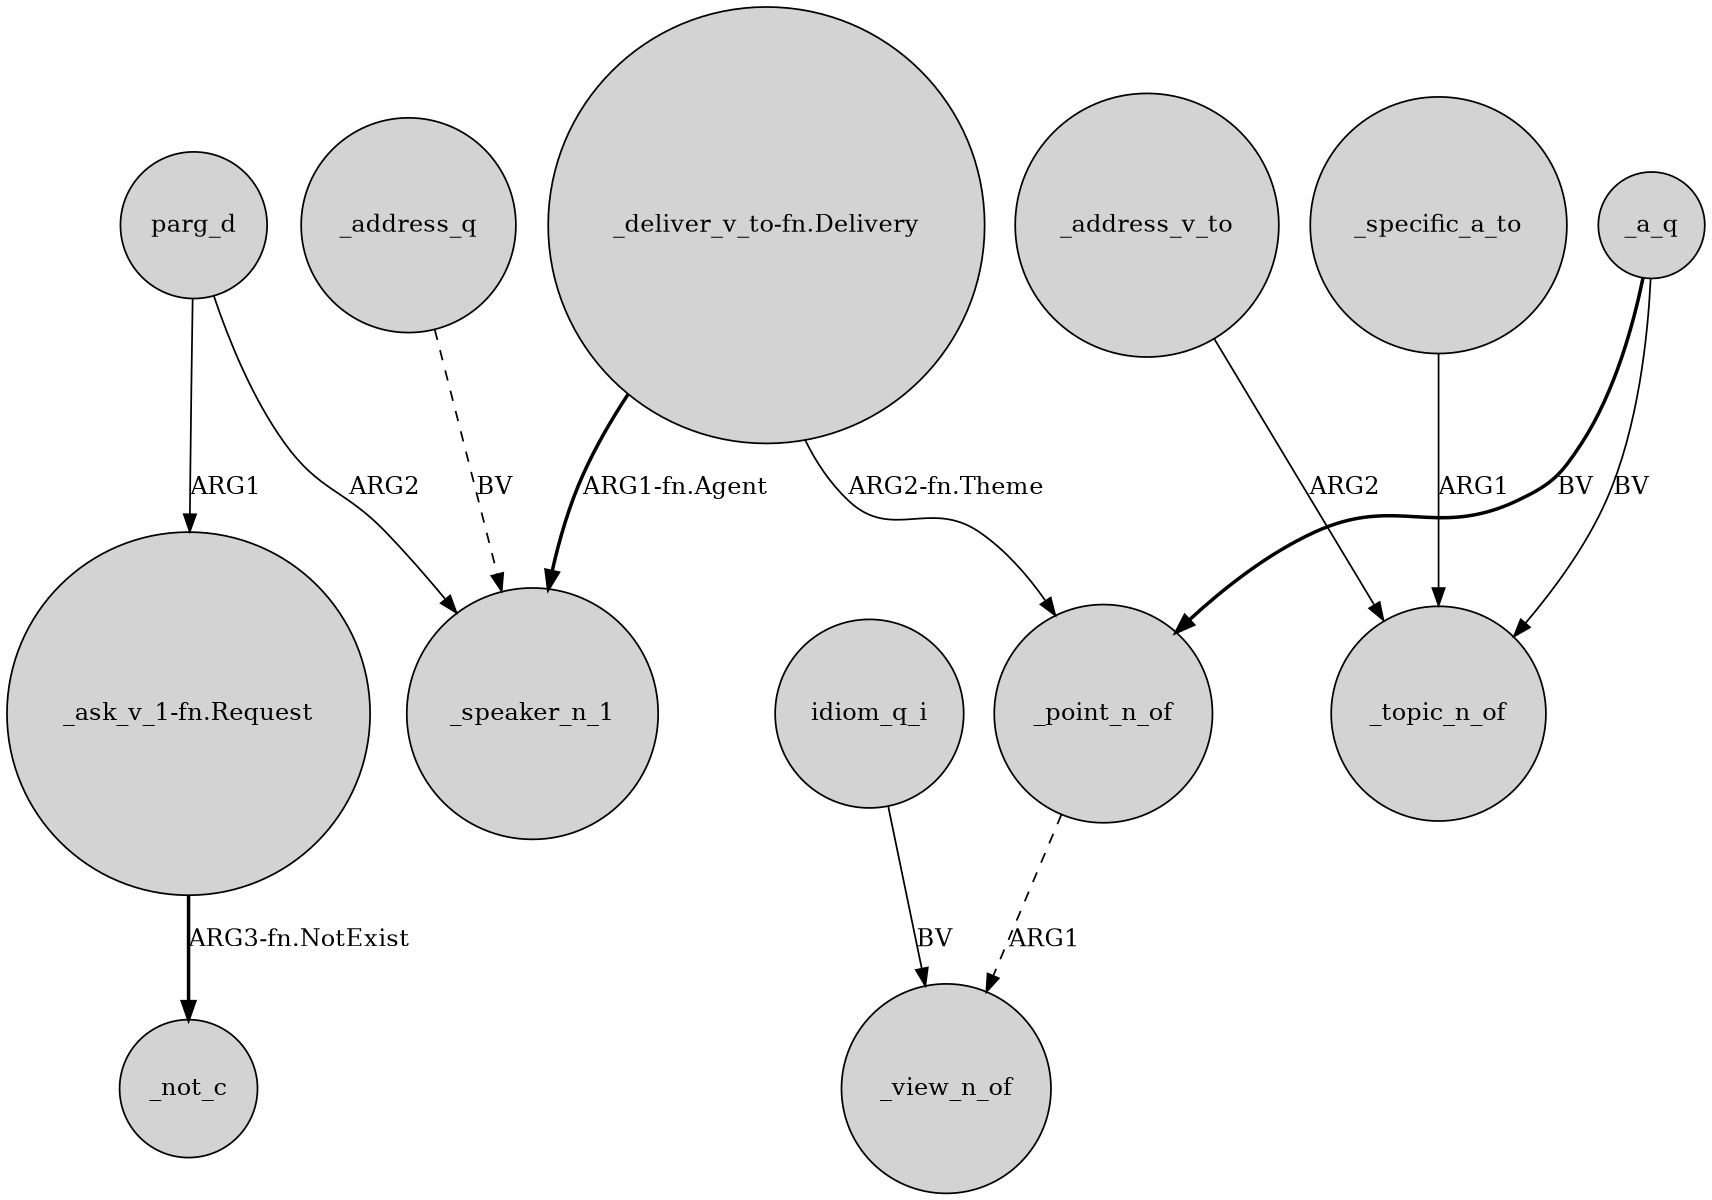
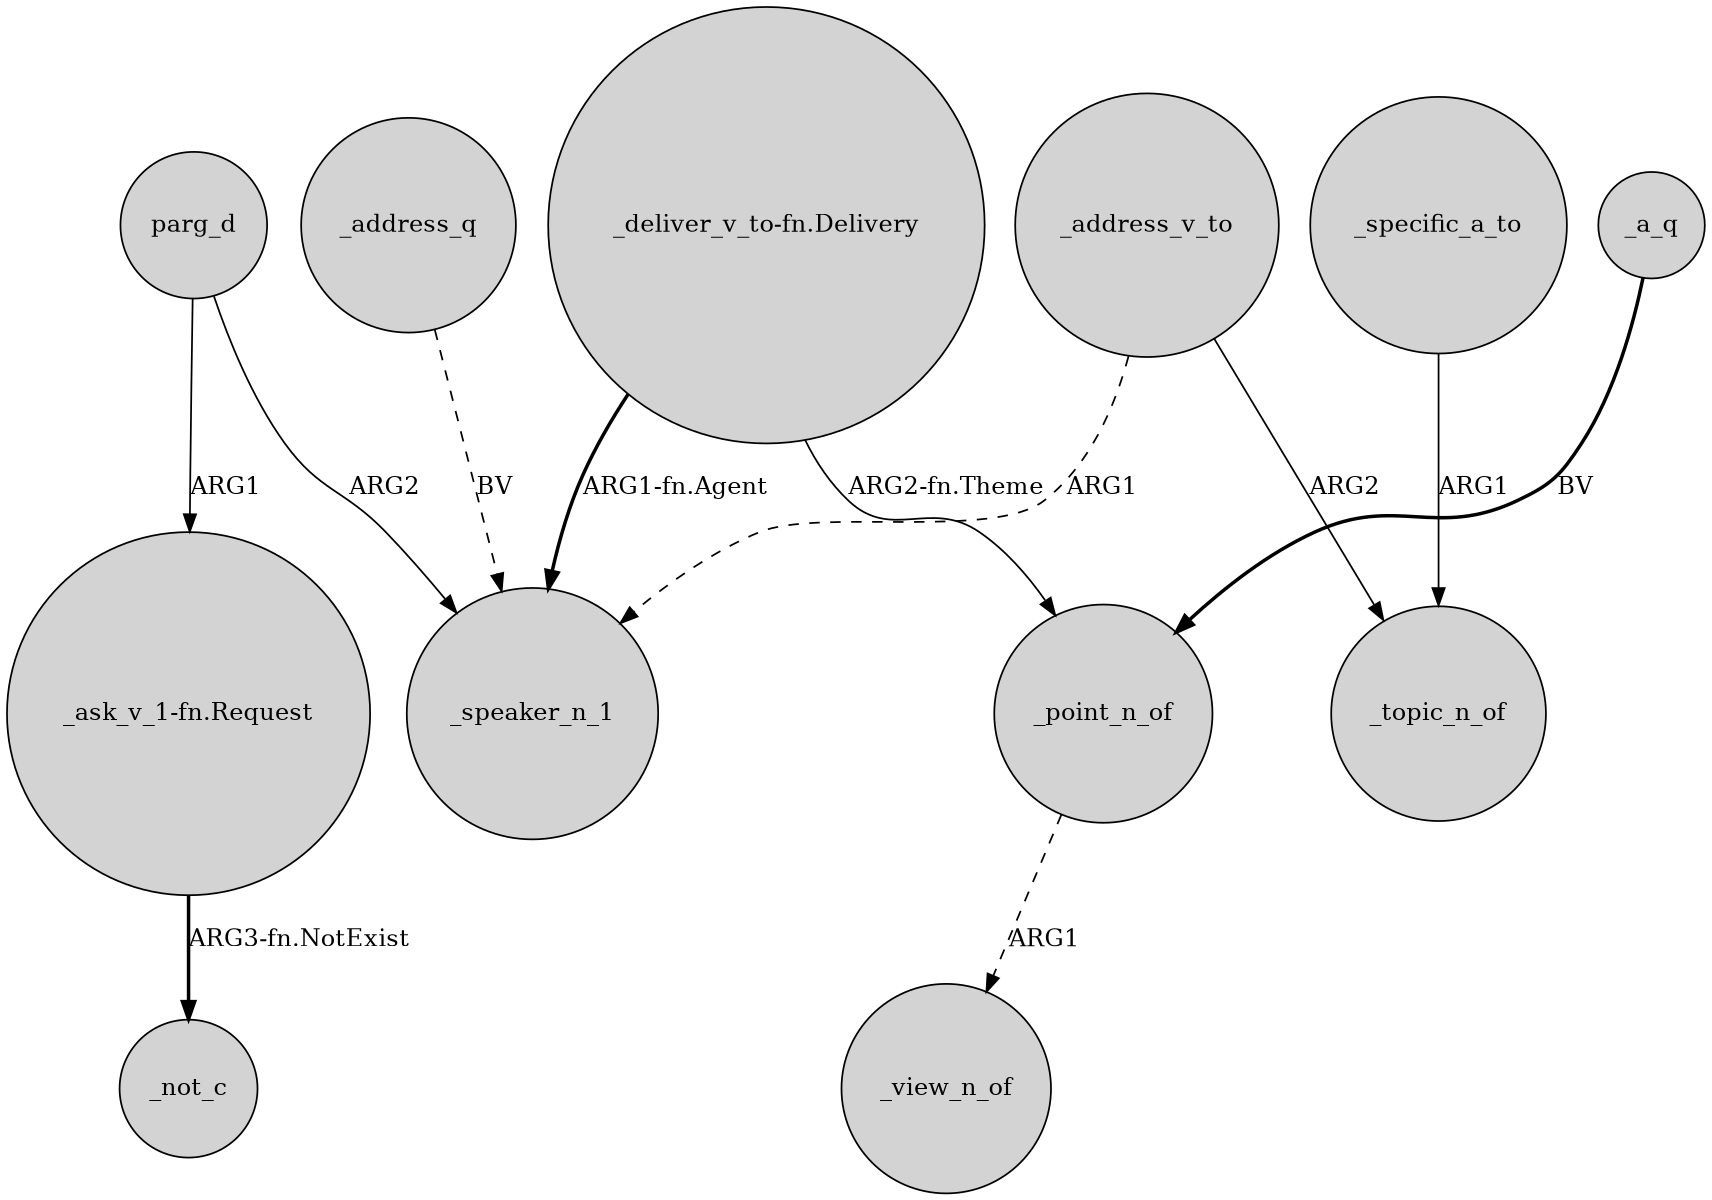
(1620, 463) -> none
none -> (853, 522)
(869, 714) -> none
